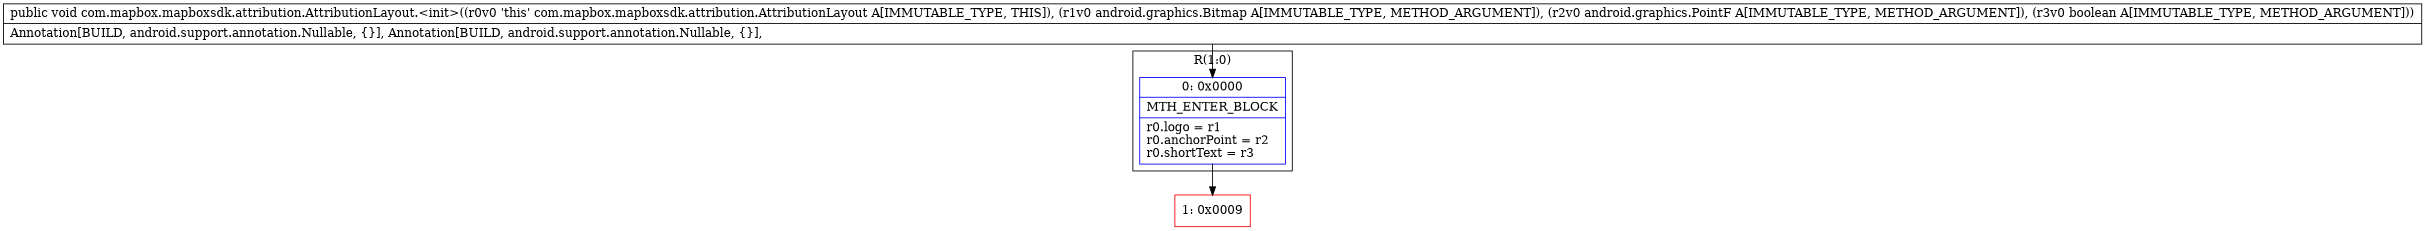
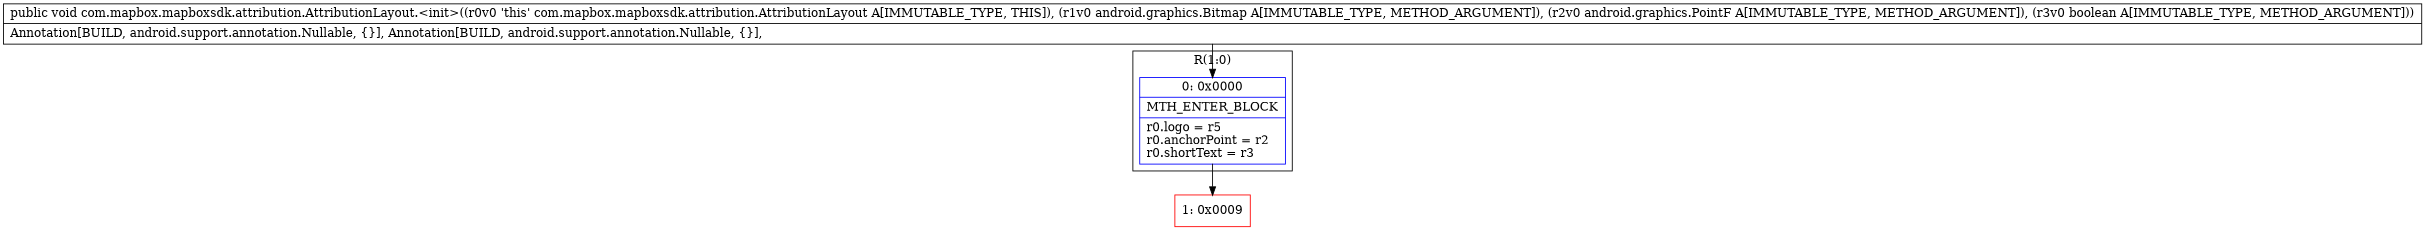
(1184, 128) -> (1184, 128)
